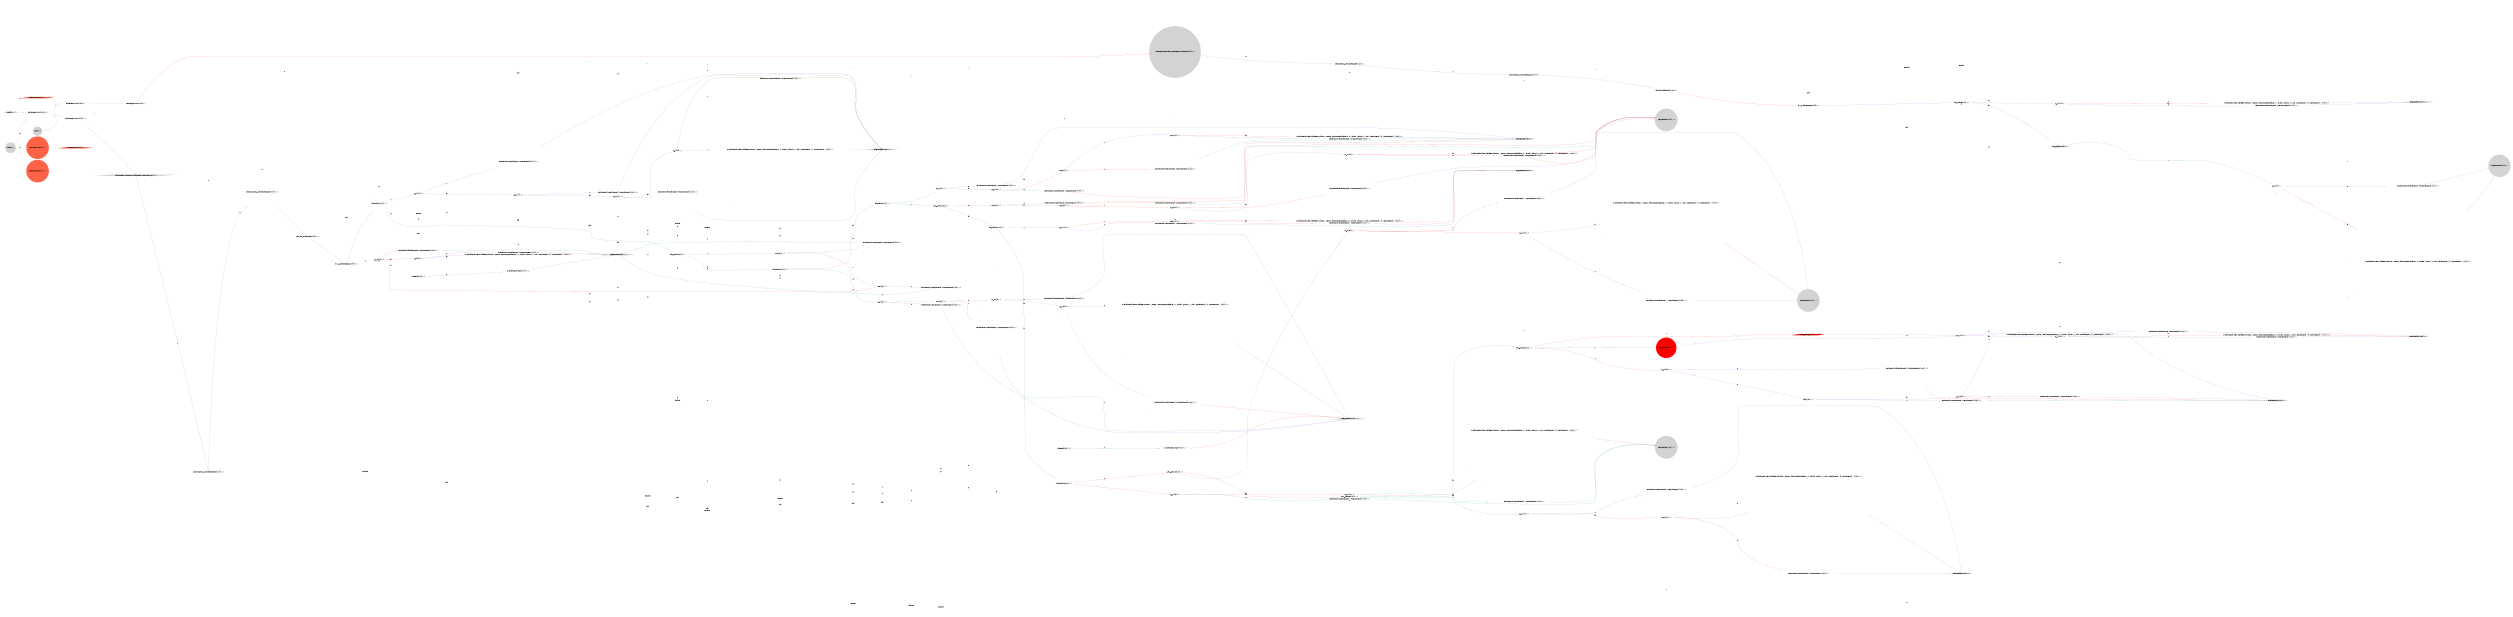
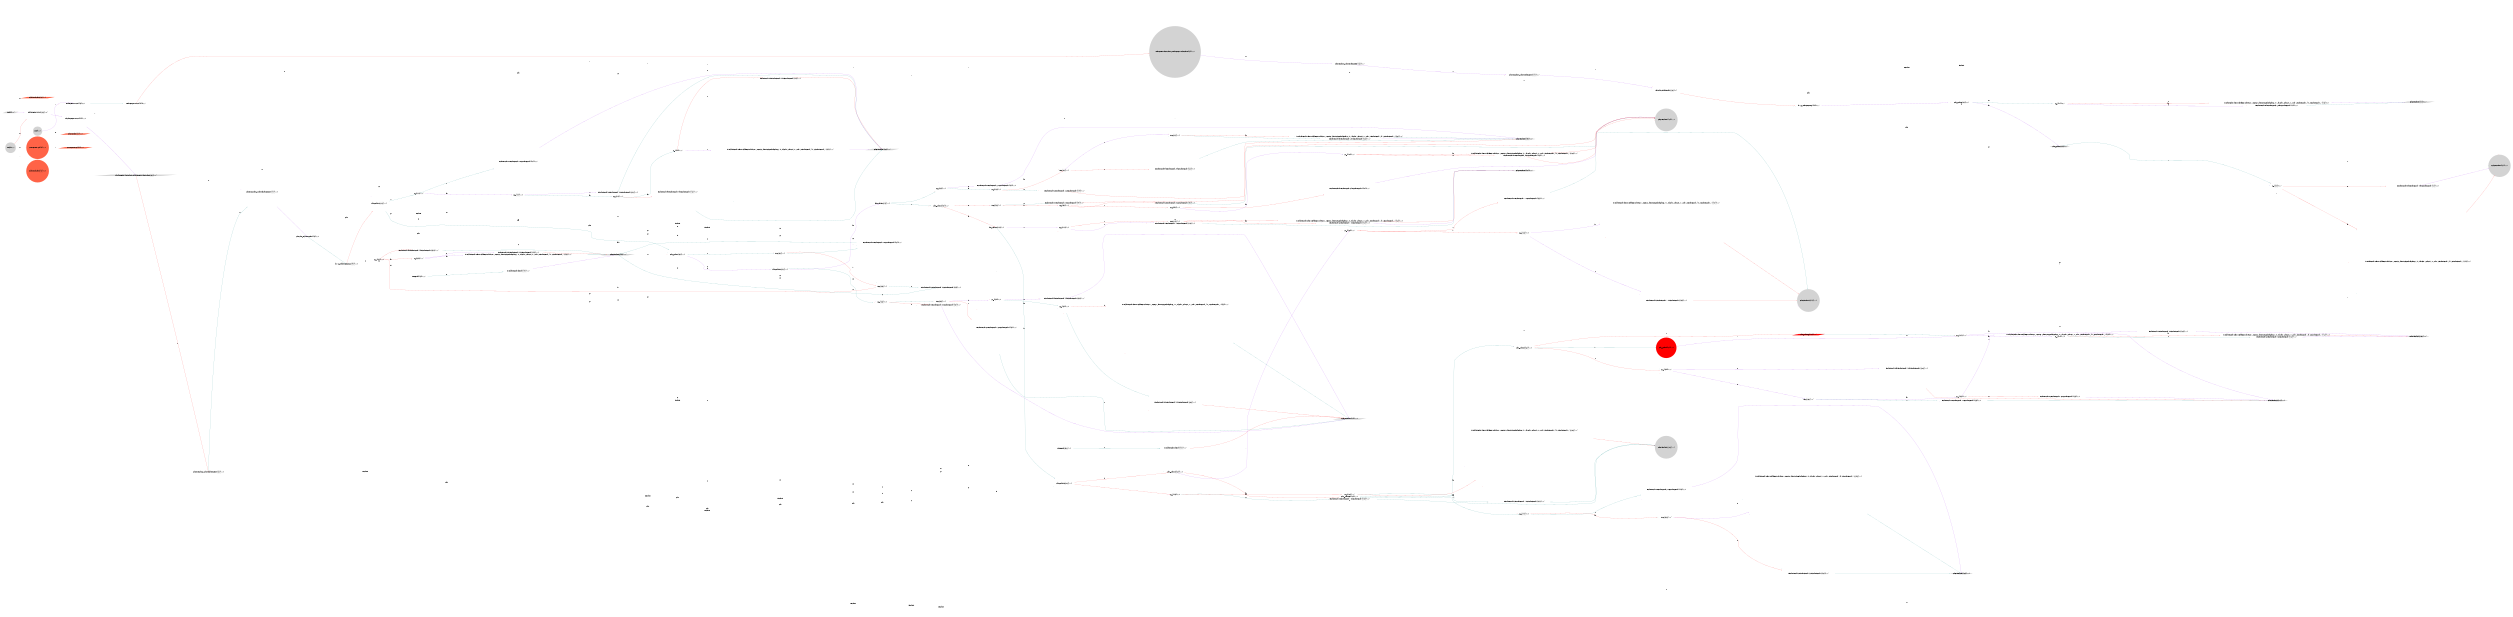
none -> (75, 134)
